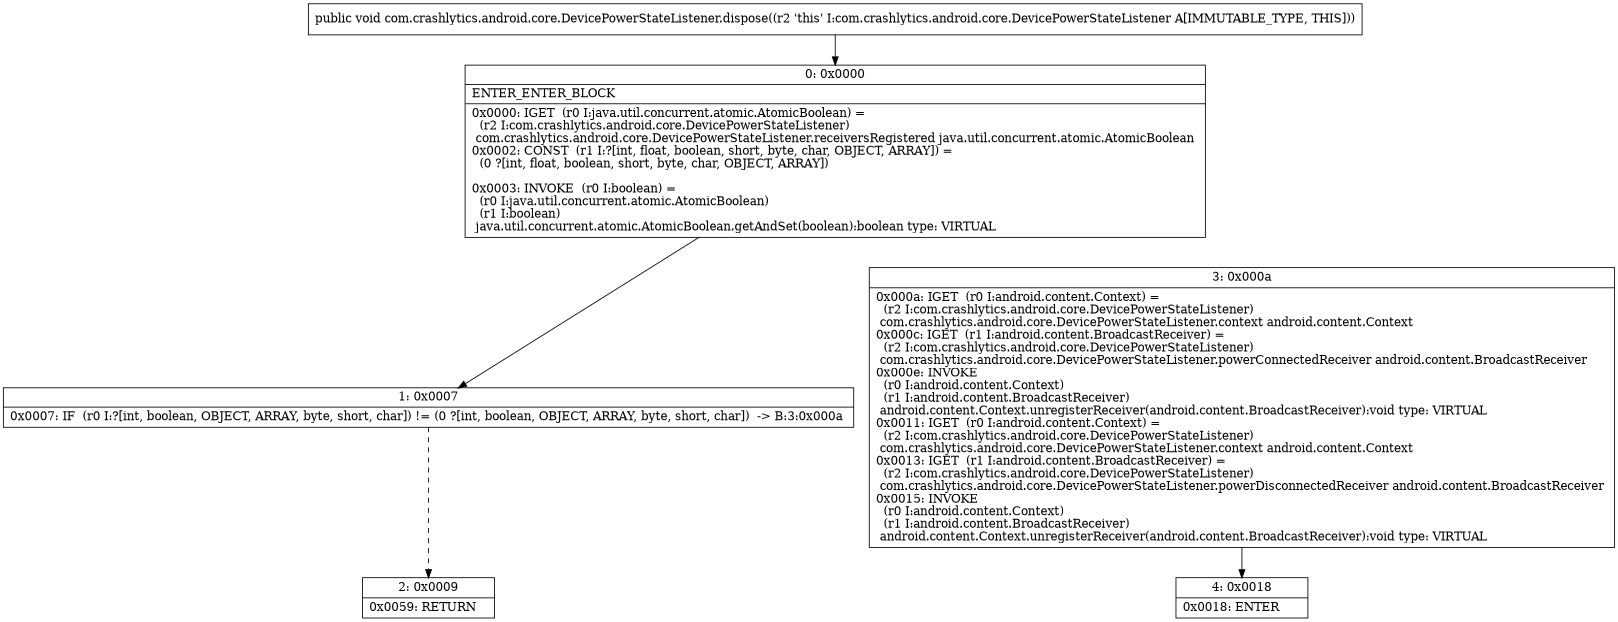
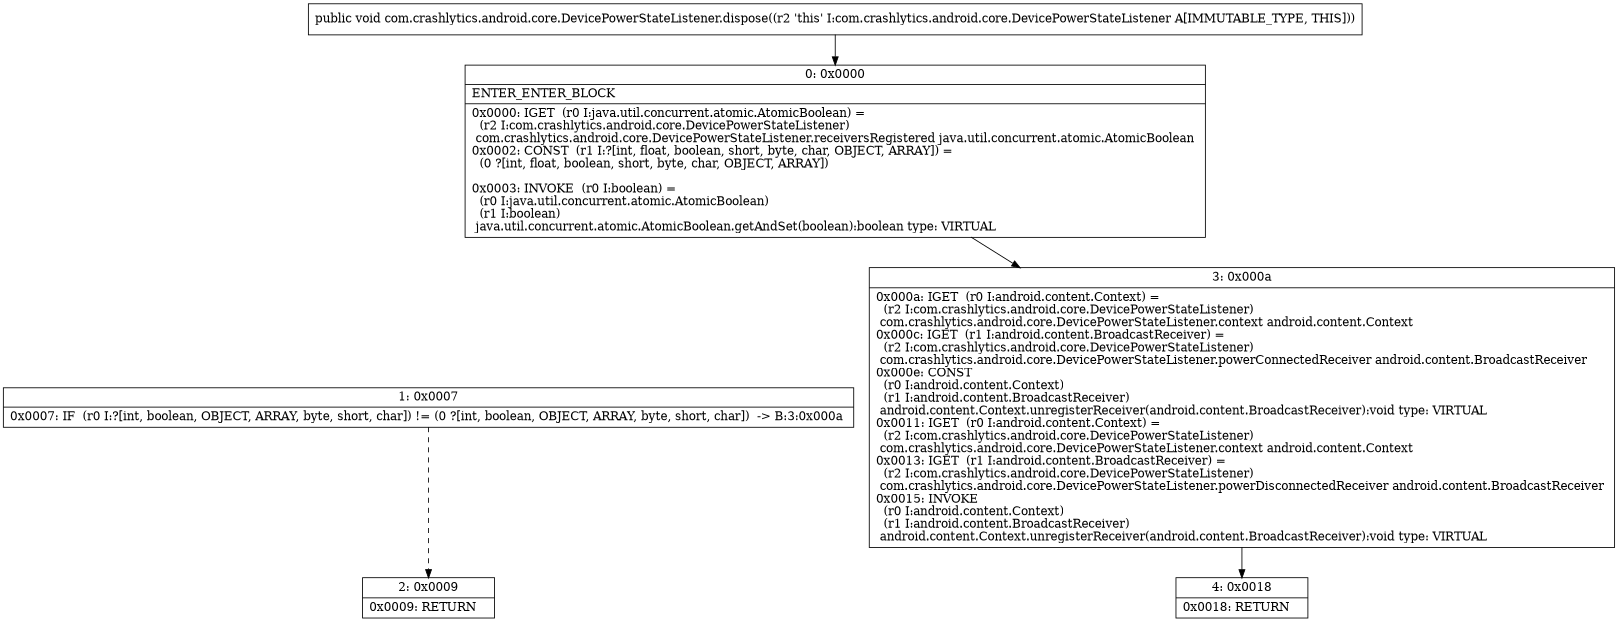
(583, 310) -> (992, 250)
(931, 373) -> (928, 373)
(429, 608) -> (429, 608)
(1237, 608) -> (1242, 608)
